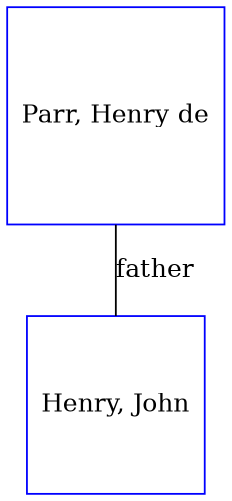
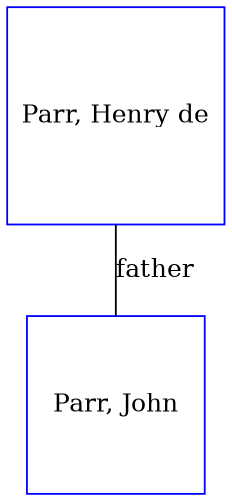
(116, 405) -> (116, 405)
